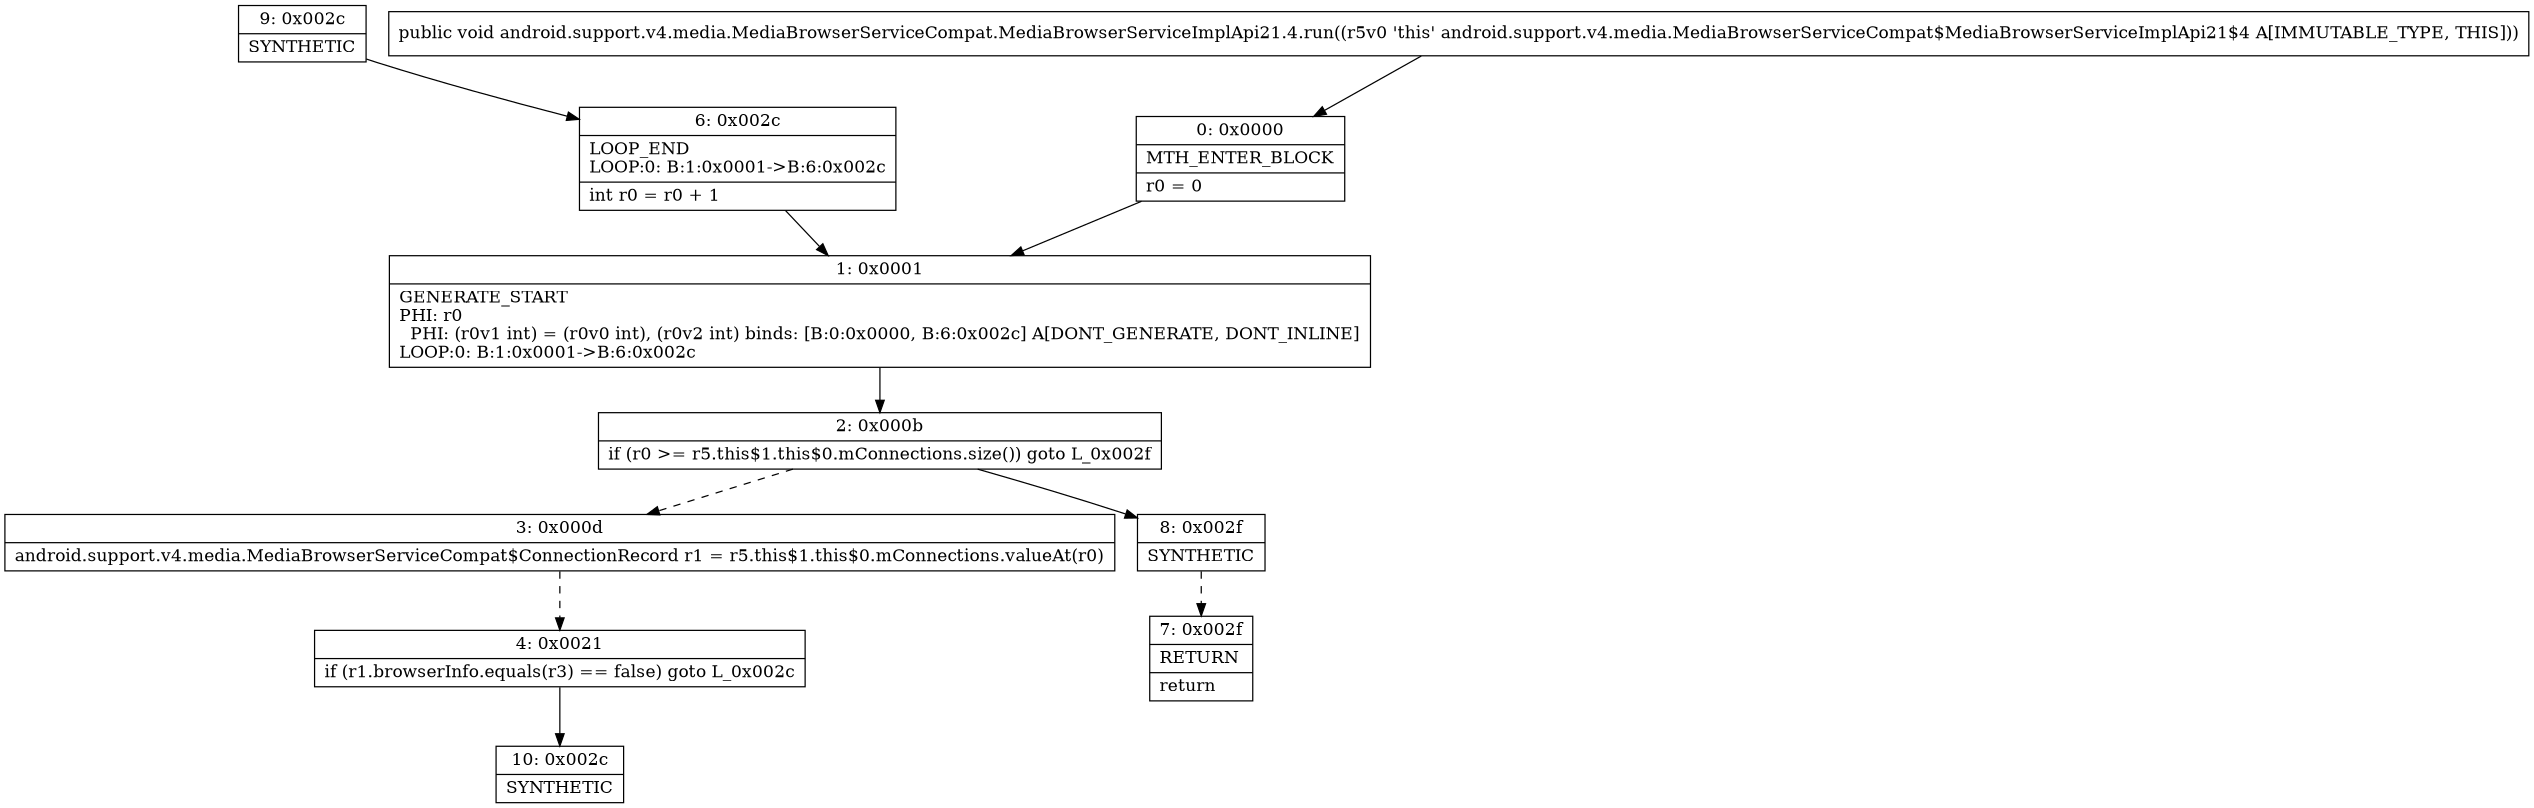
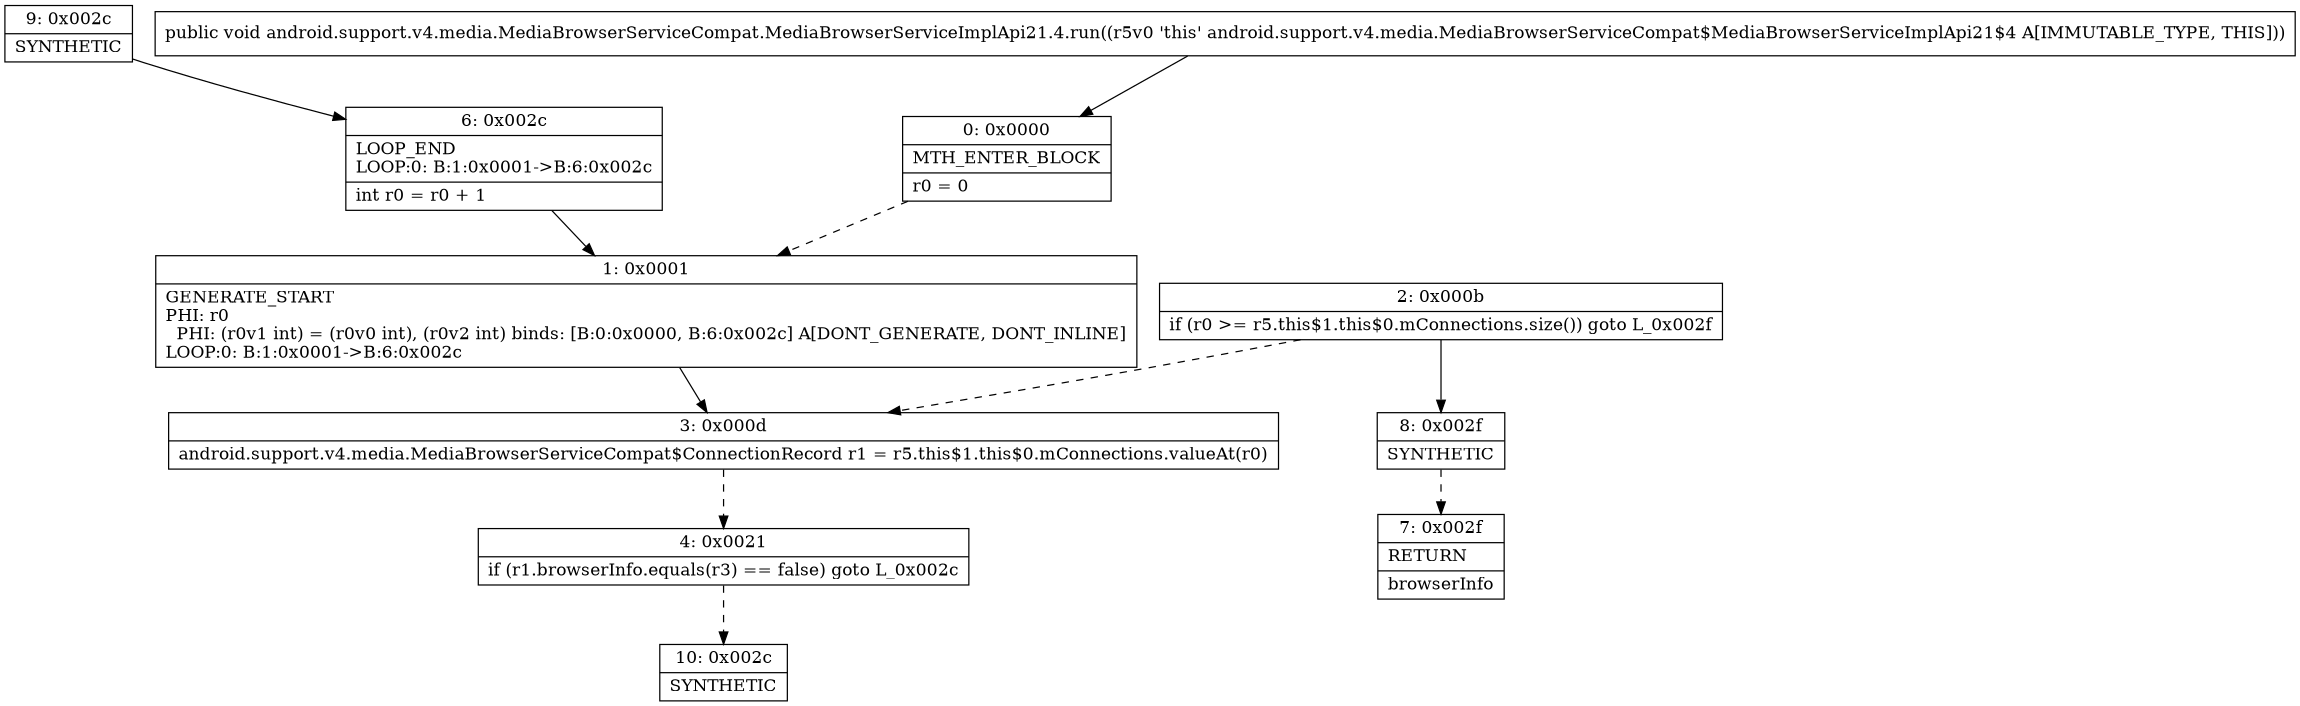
(1082, 226) -> (849, 226)
(880, 384) -> (690, 385)
(1188, 686) -> (1441, 584)
(560, 710) -> (724, 609)
